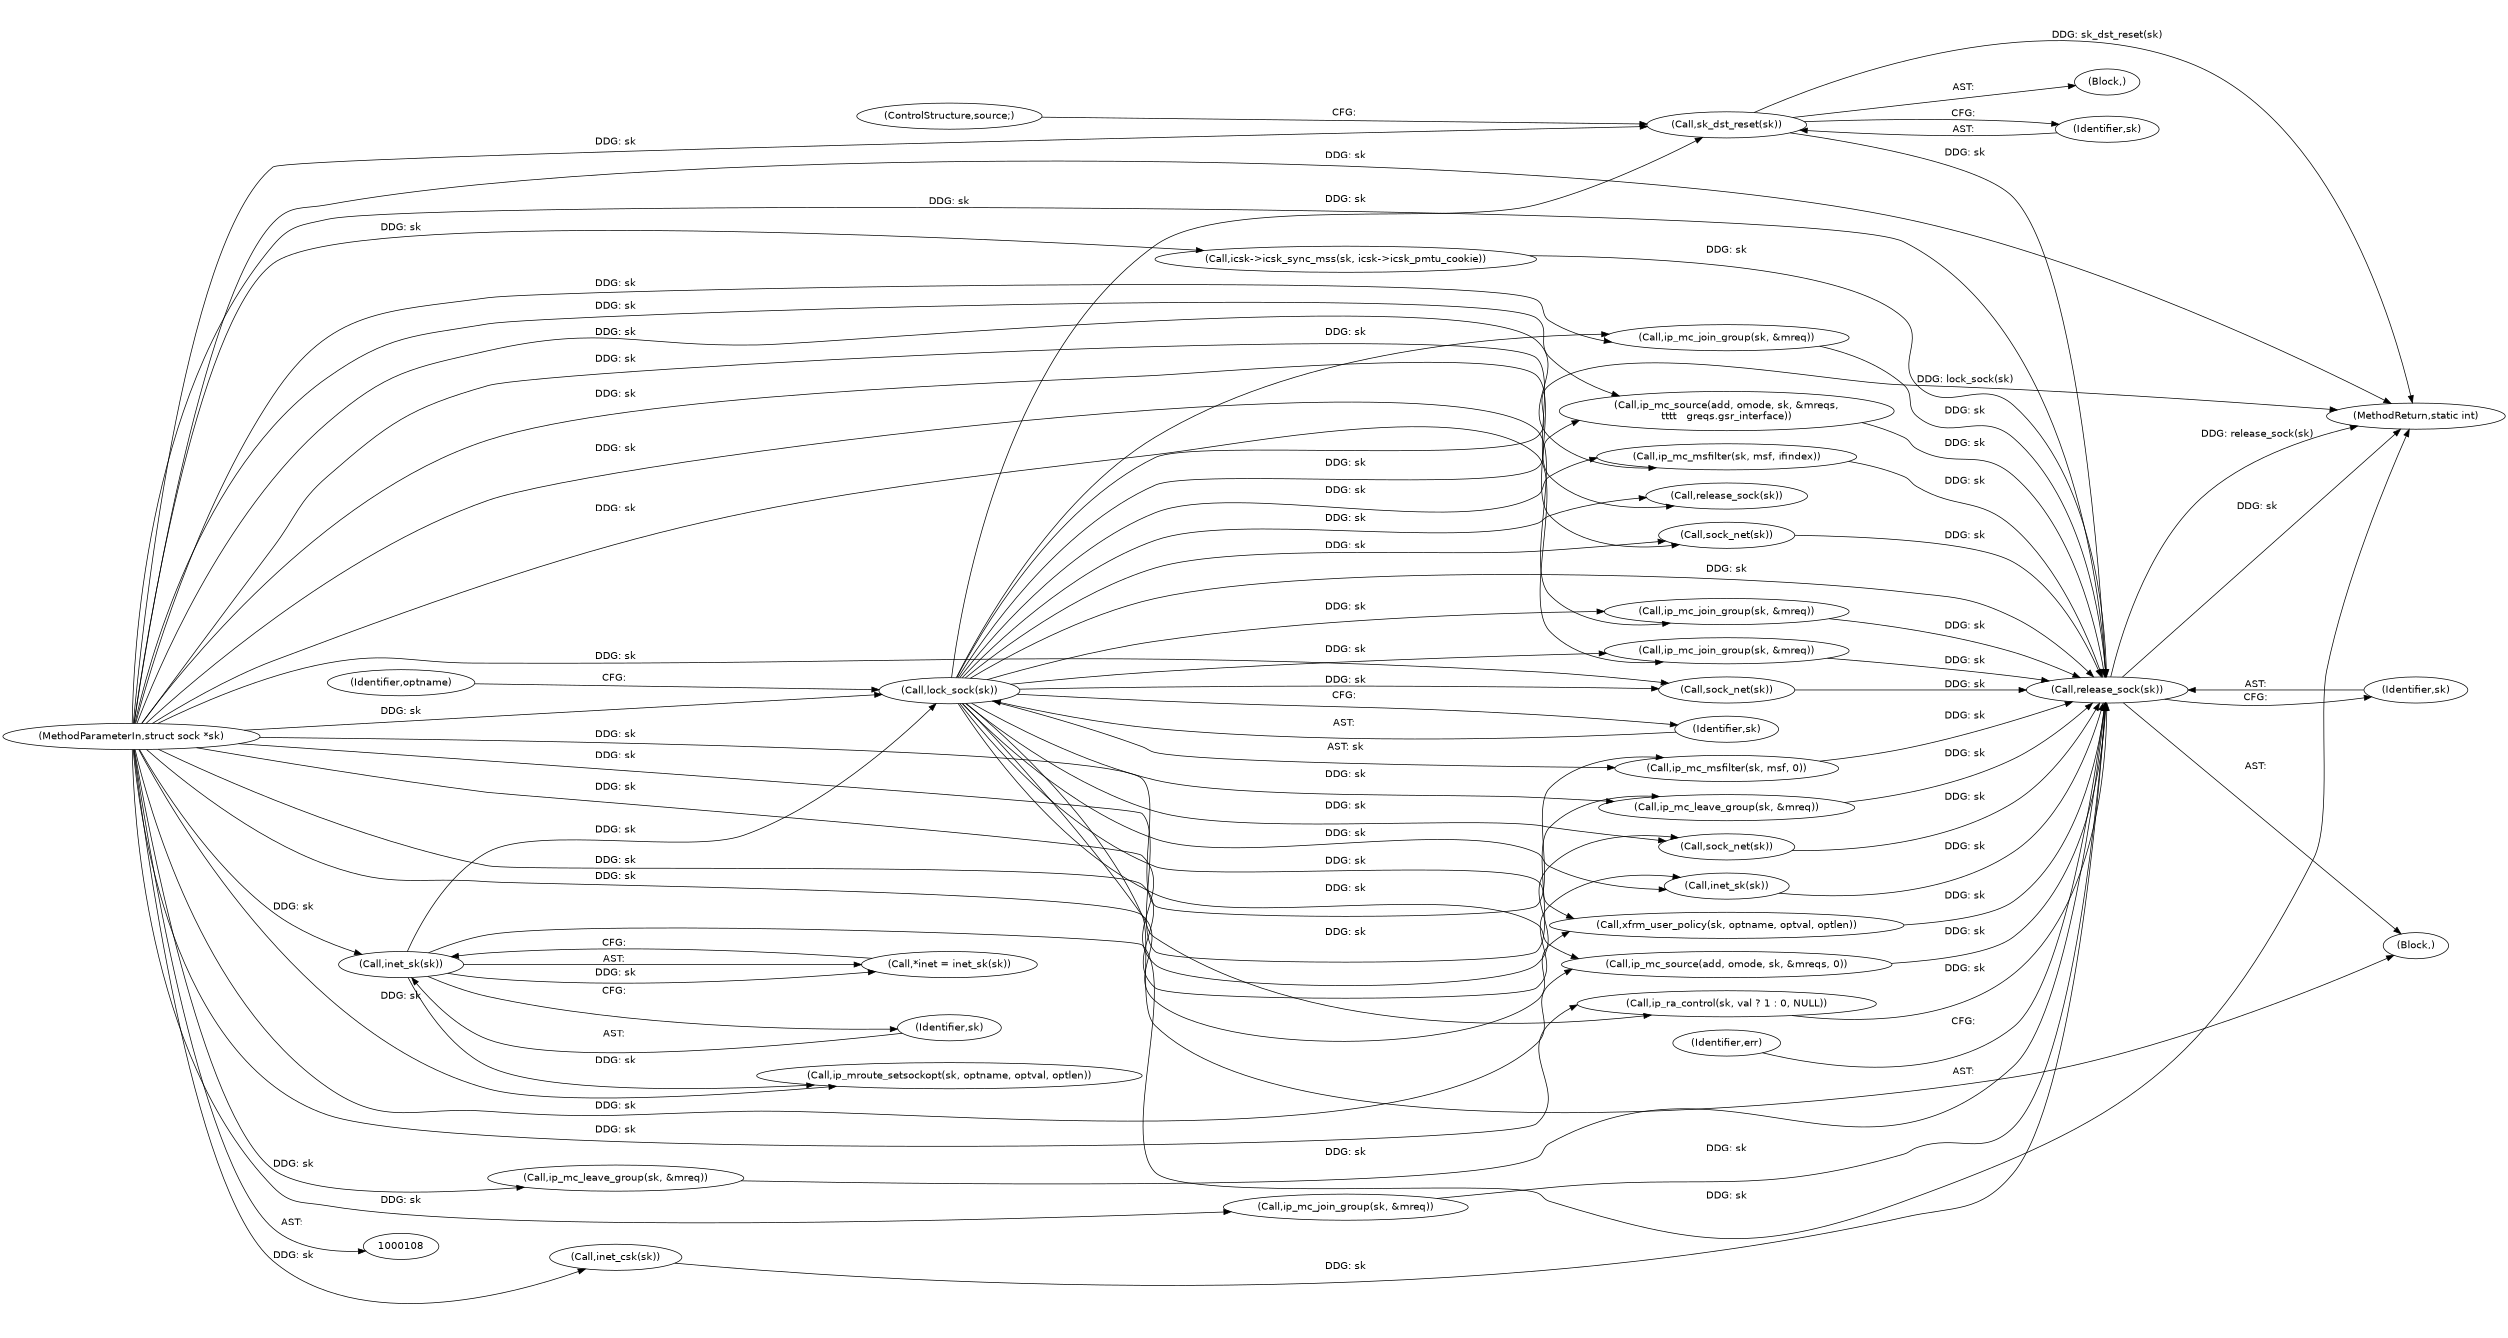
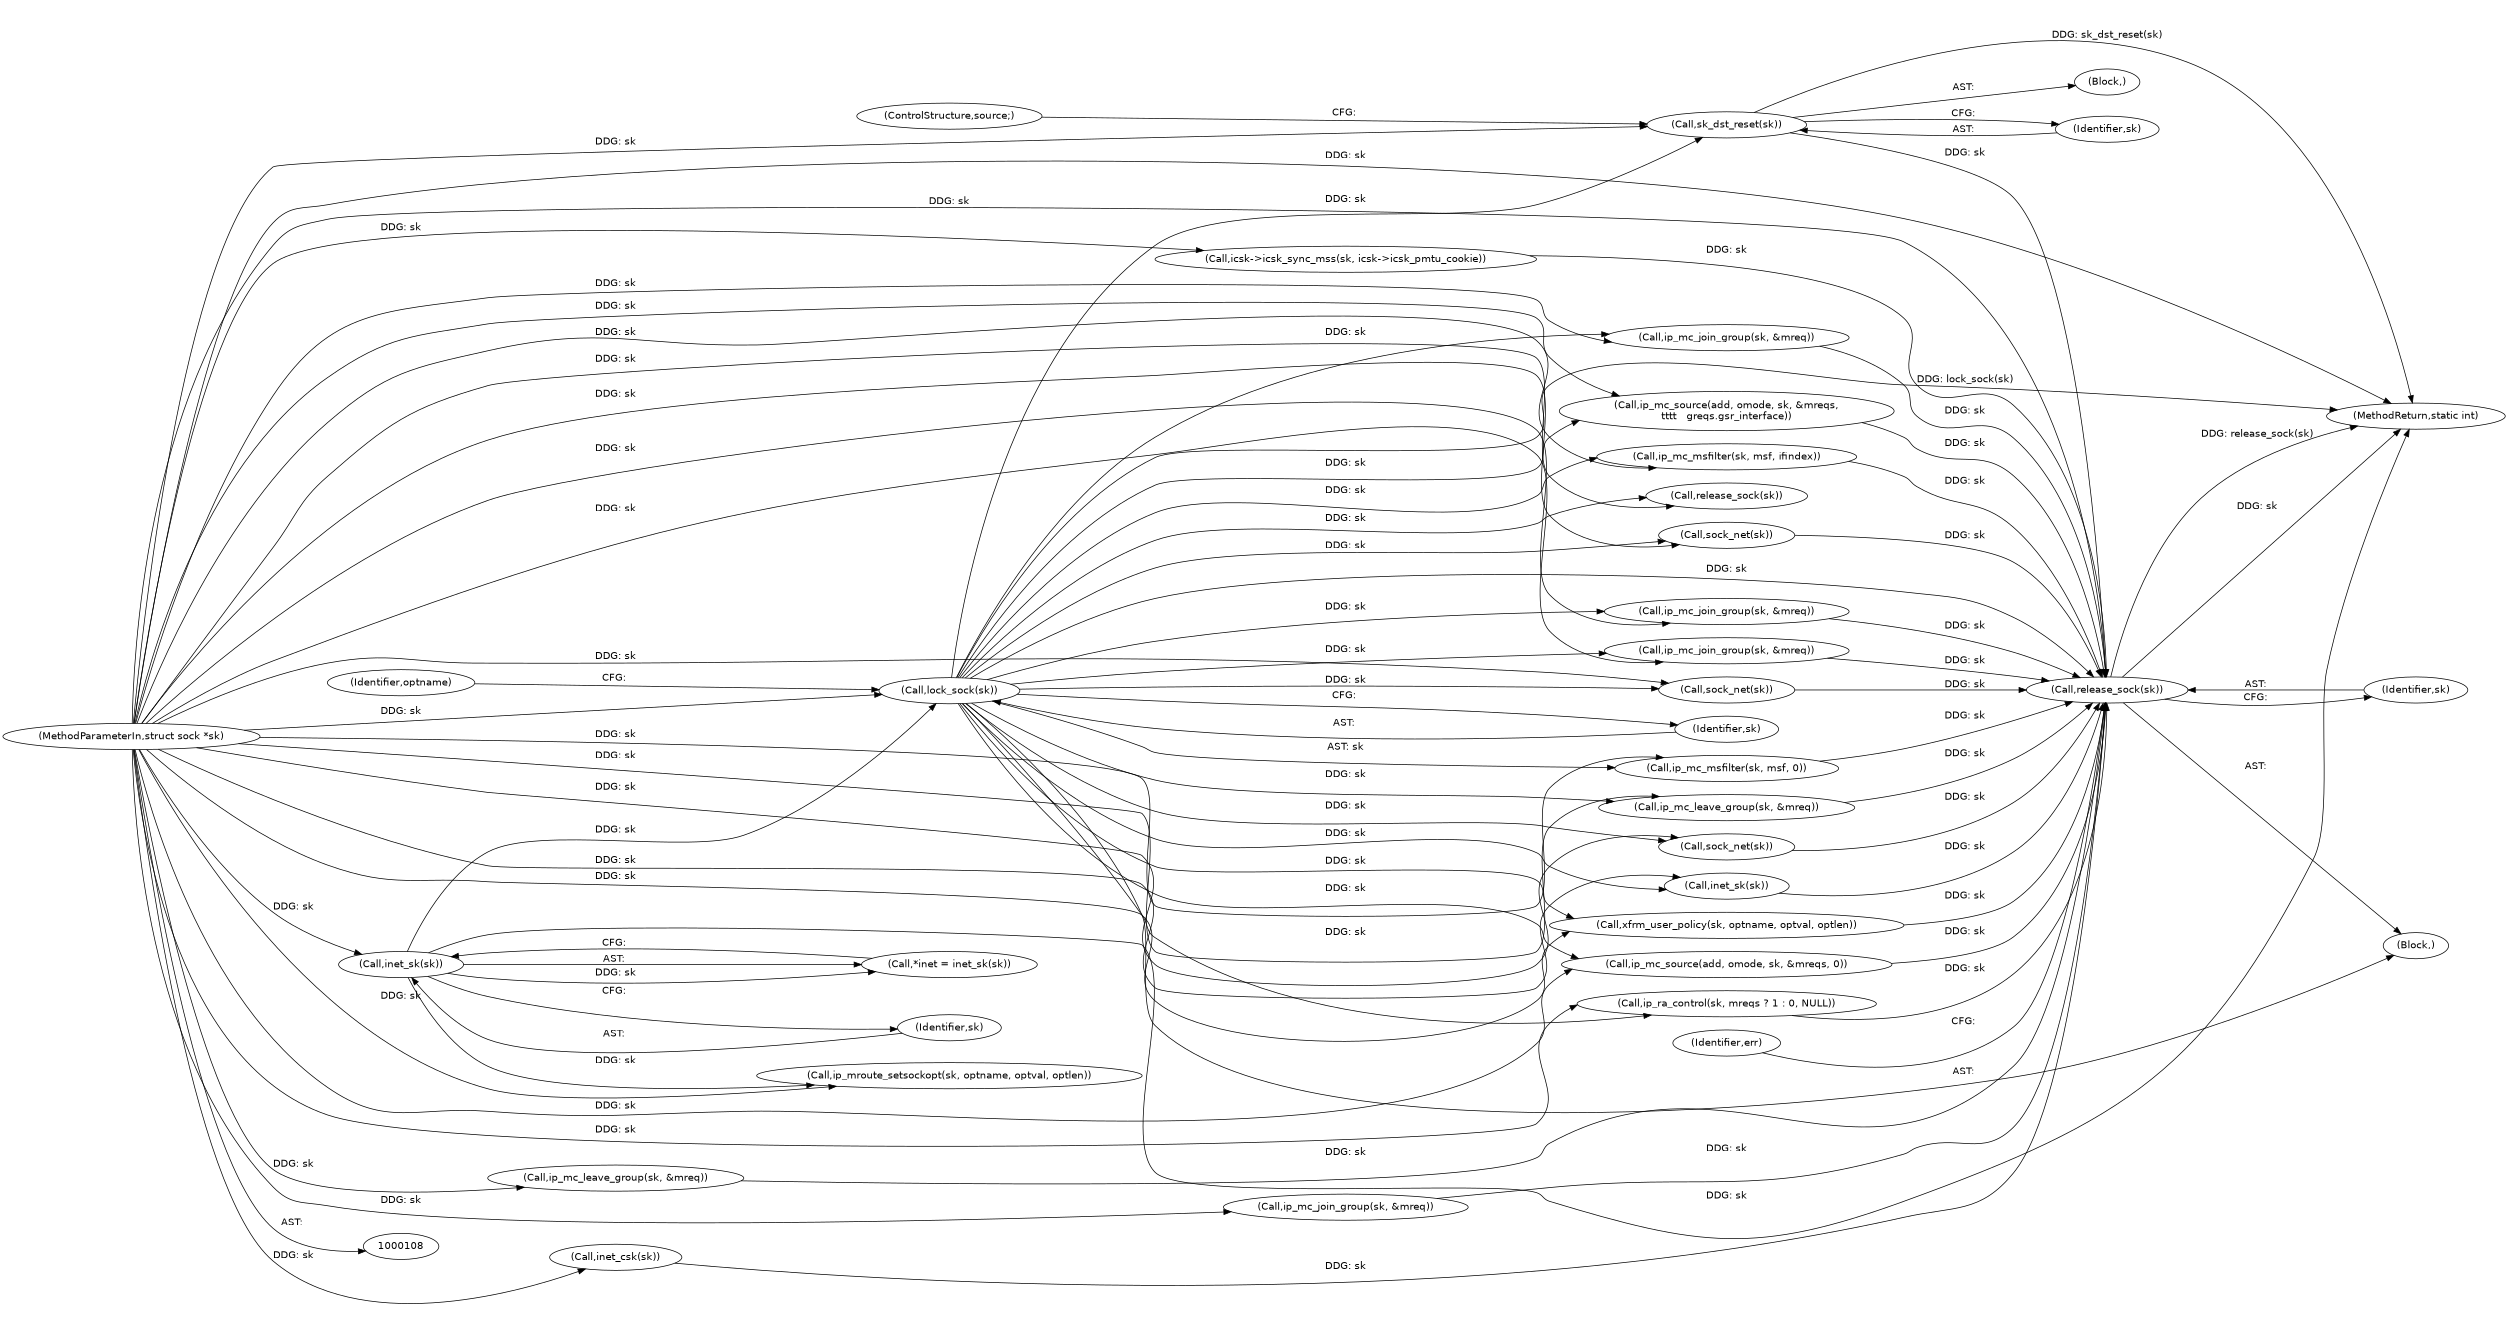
(1727, 1004) -> (1727, 1004)
